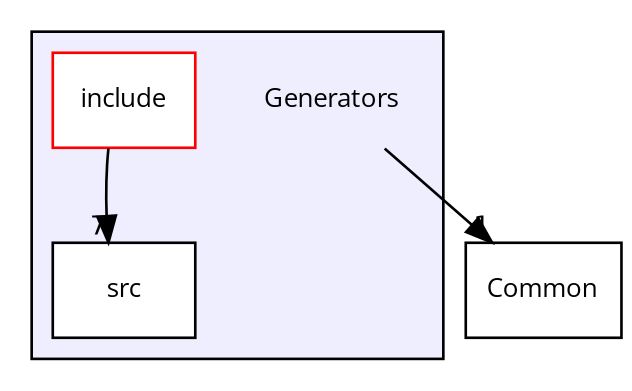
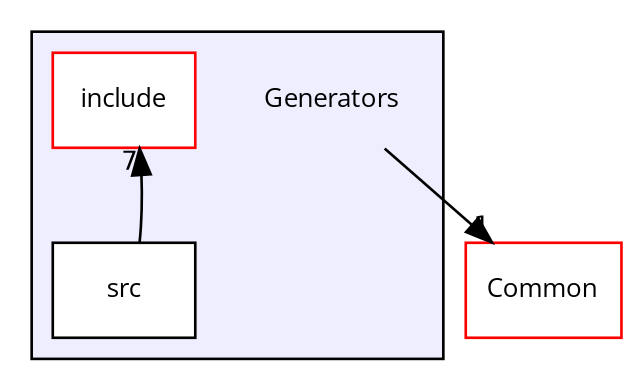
(106, 182) -> (142, 209)
(544, 290) -> (544, 290)
